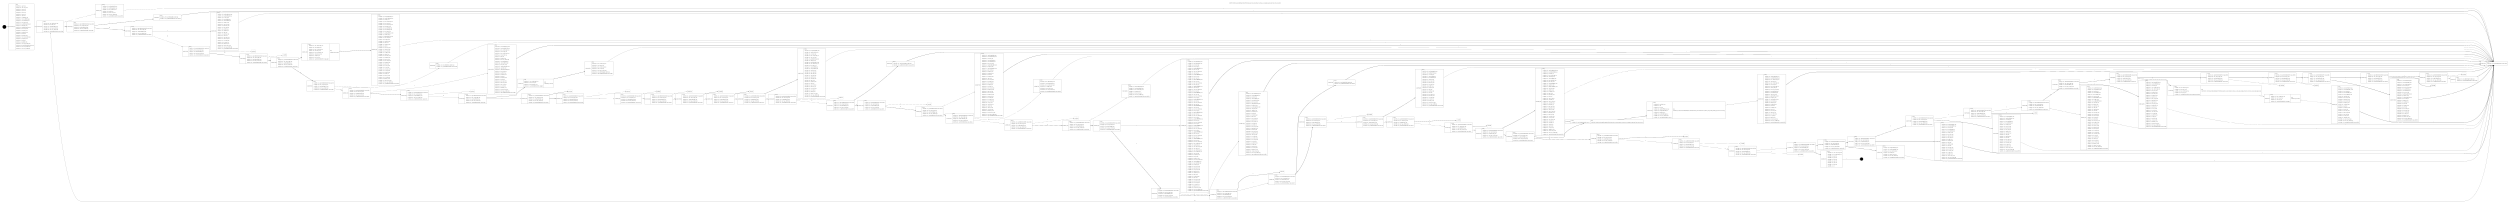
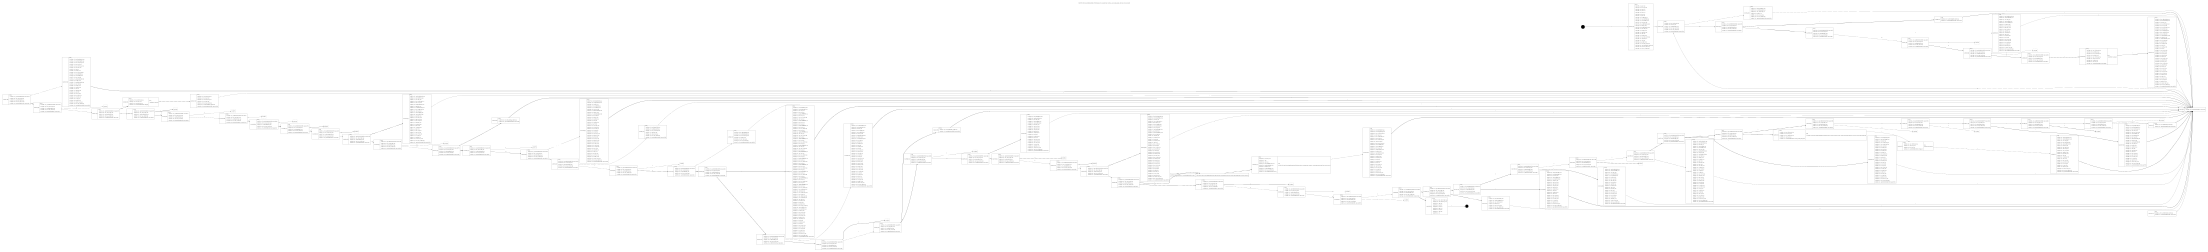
(320, 86) -> none
